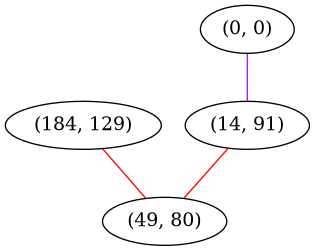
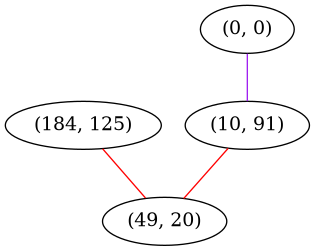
(83, 125) -> (83, 125)
(247, 125) -> (247, 125)
(165, 221) -> (165, 221)
